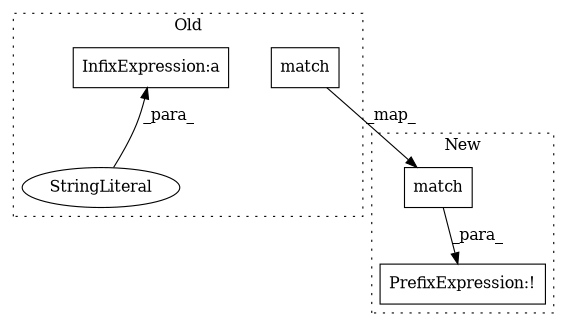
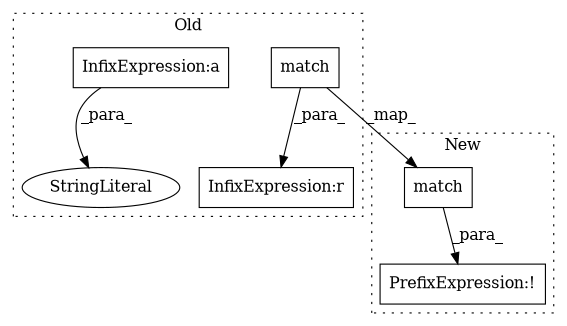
(132, 134) -> (77, 119)
none -> (276, 188)
